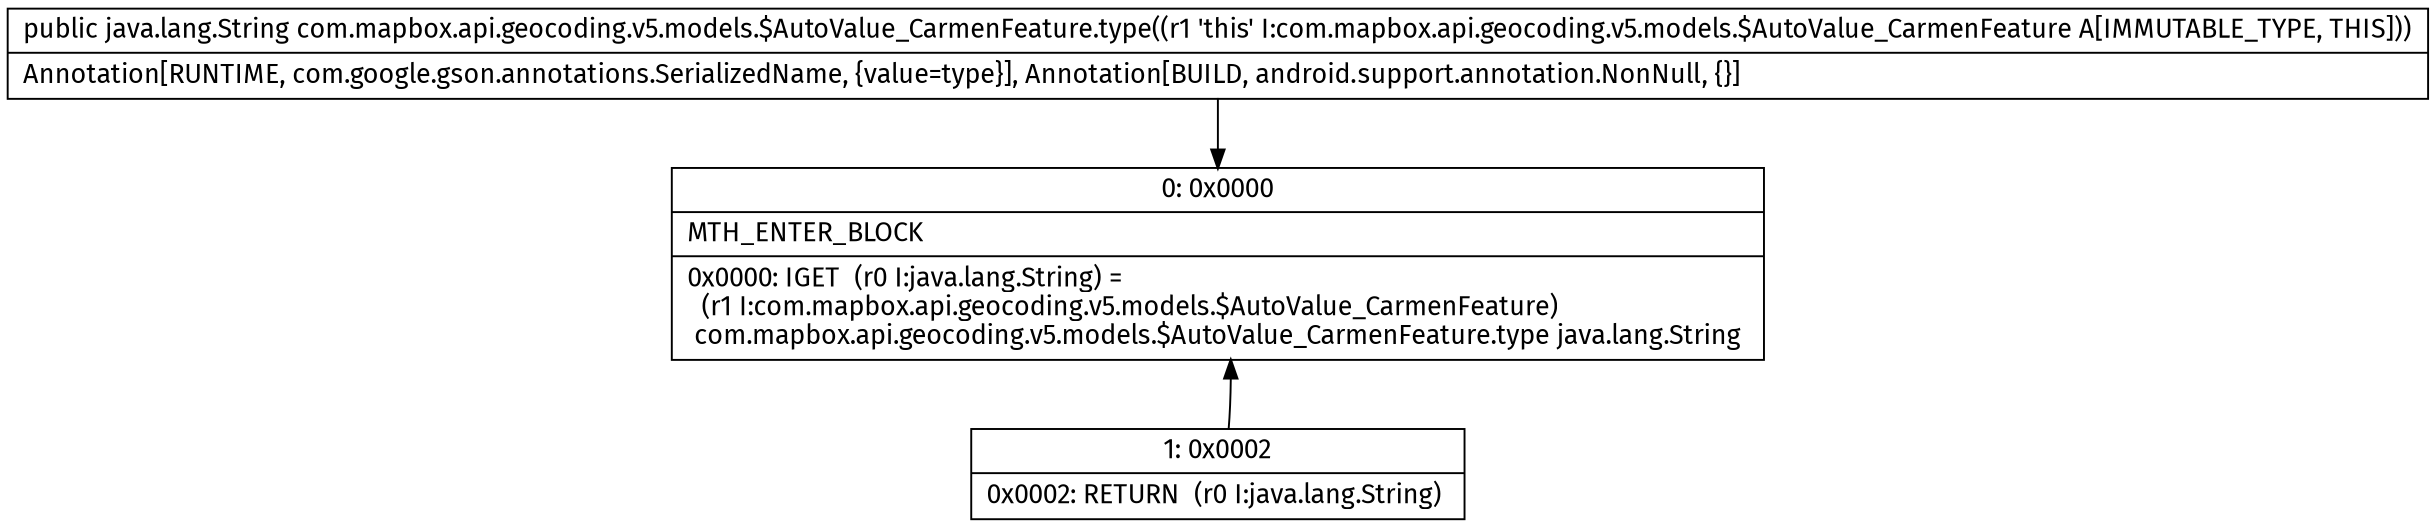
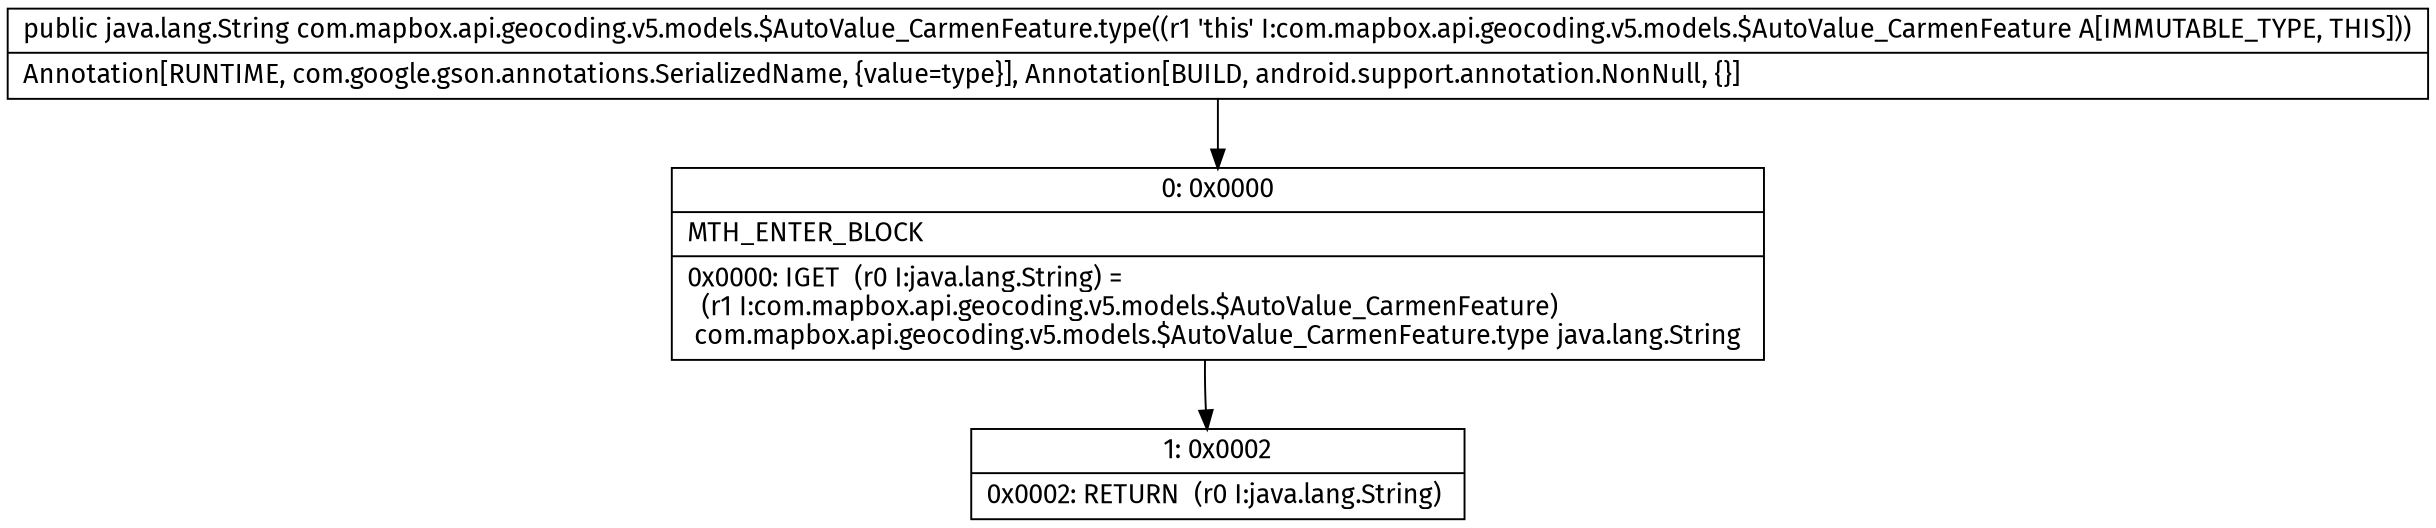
(1230, 404) -> (1205, 385)
